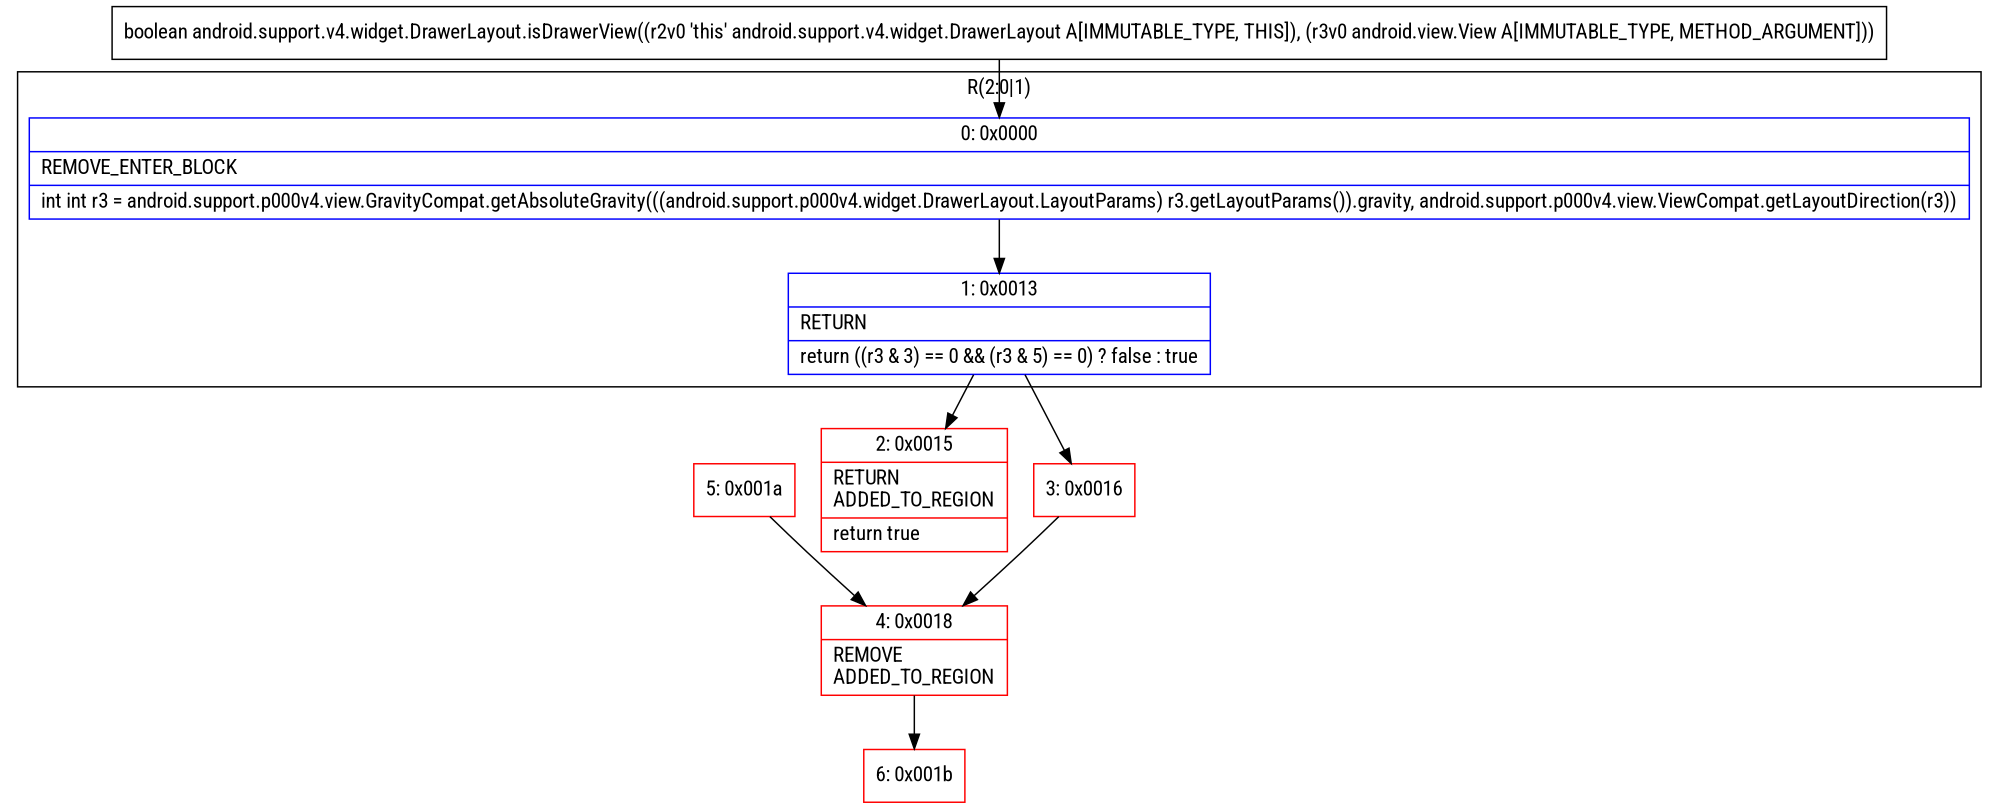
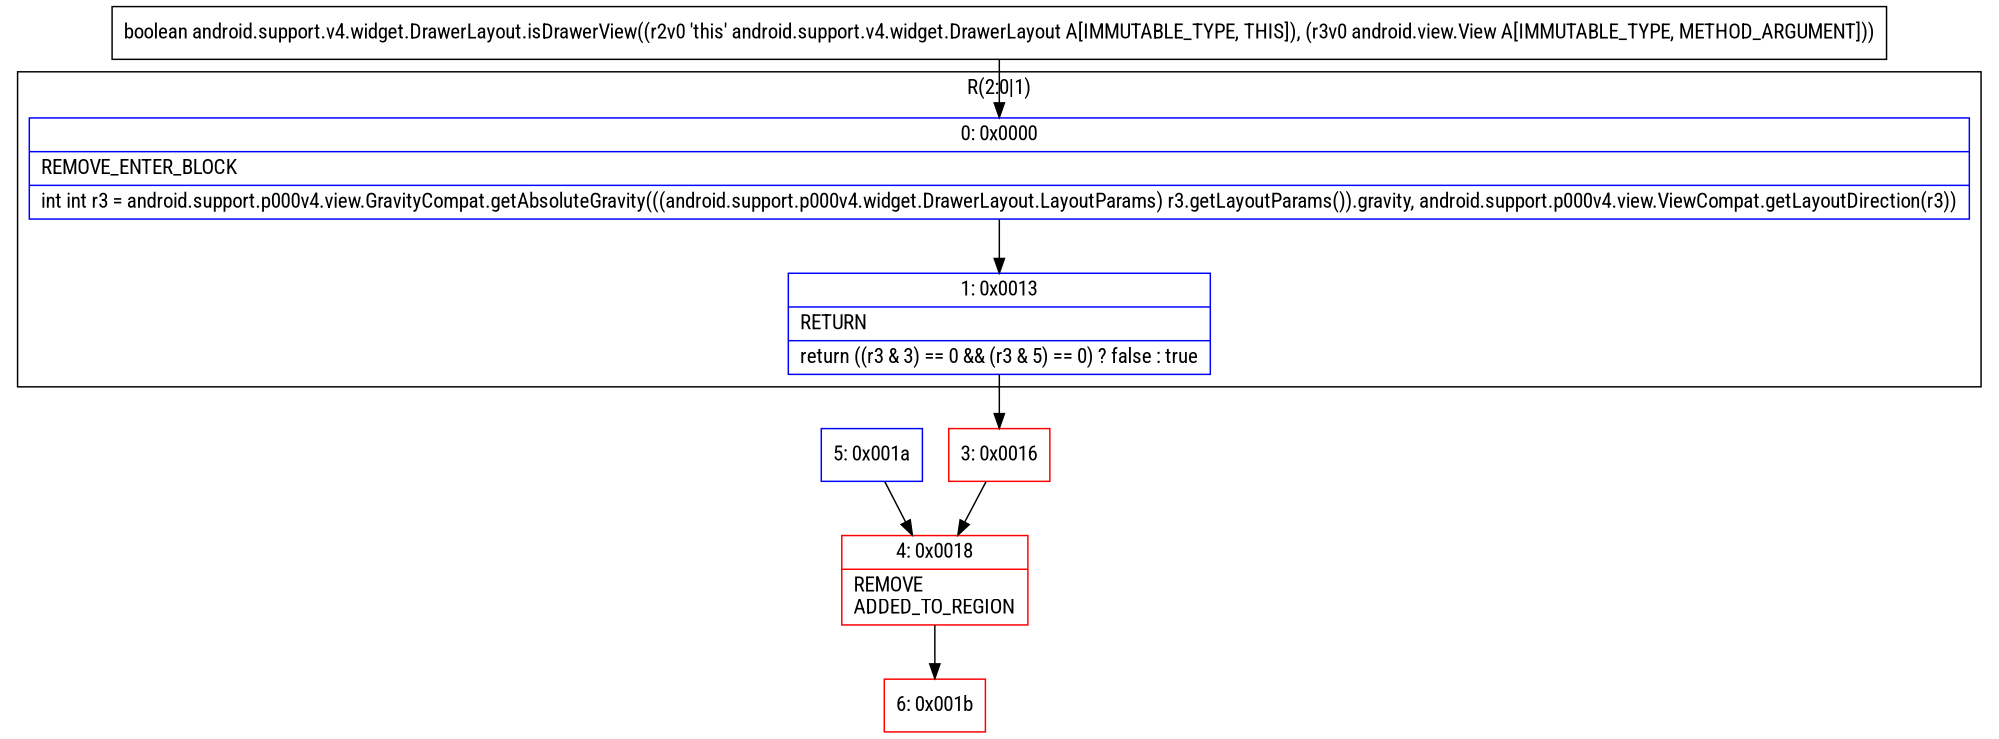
(744, 490) -> (872, 455)
(914, 490) -> none
